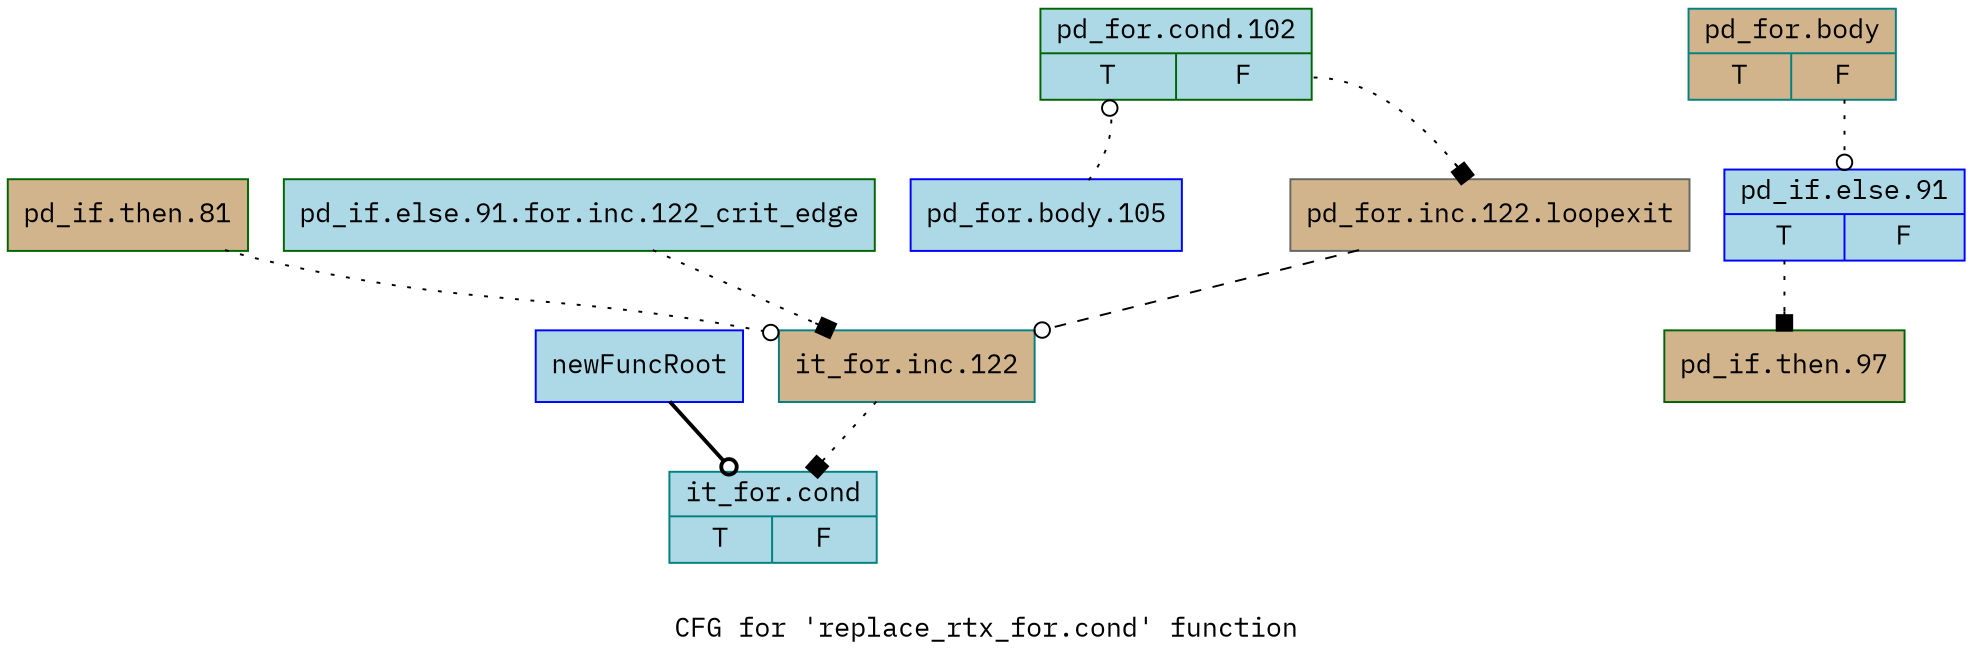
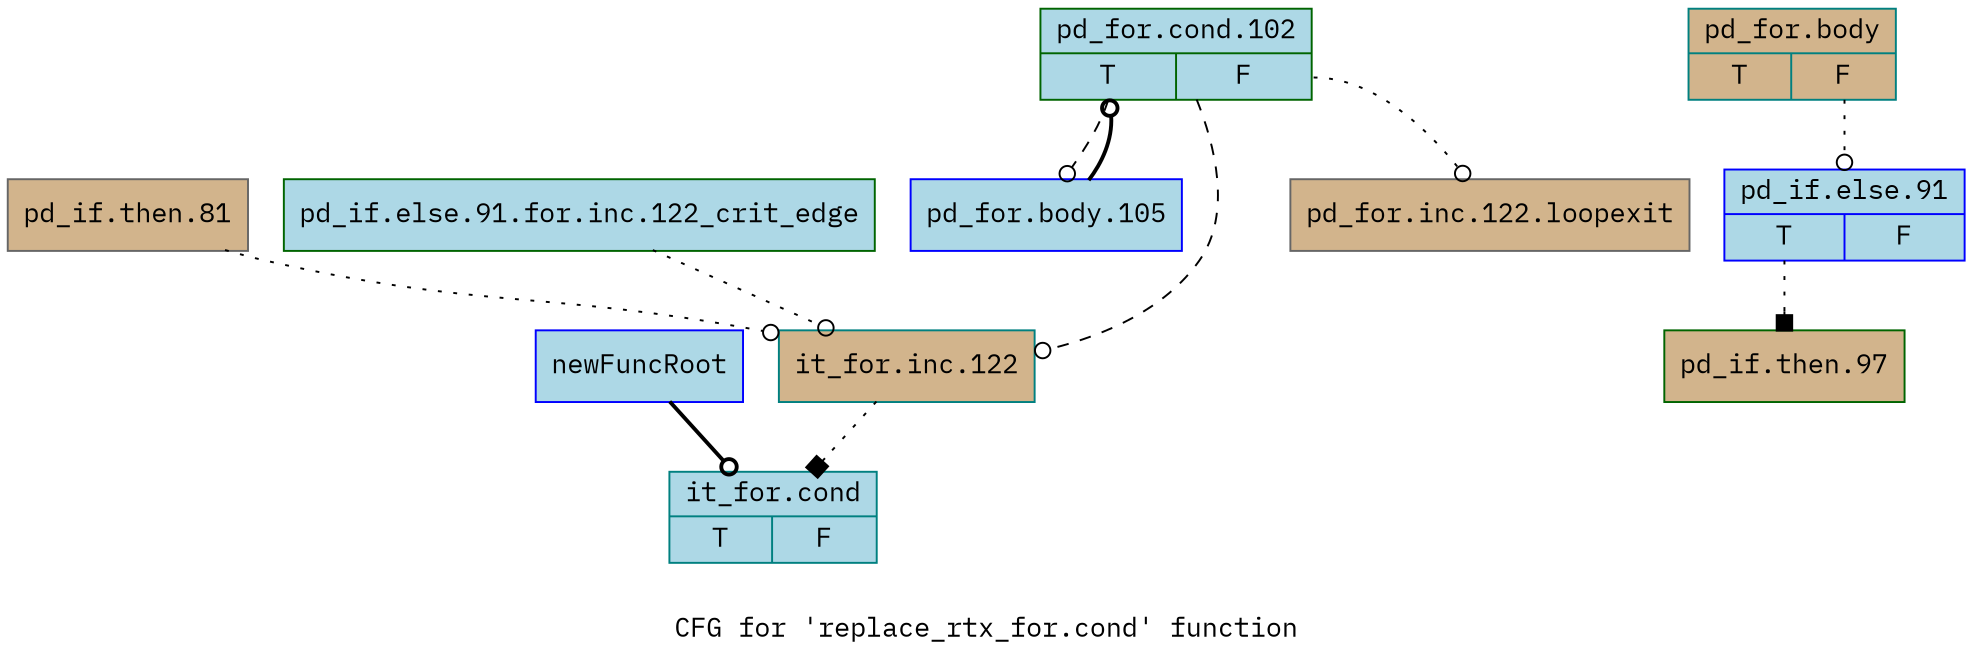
(1395, 107) -> (1395, 107)
none -> (1093, 135)
(1106, 150) -> (1106, 150)
(128, 215) -> (128, 215)
(734, 286) -> (734, 286)
(1205, 289) -> (1197, 264)
